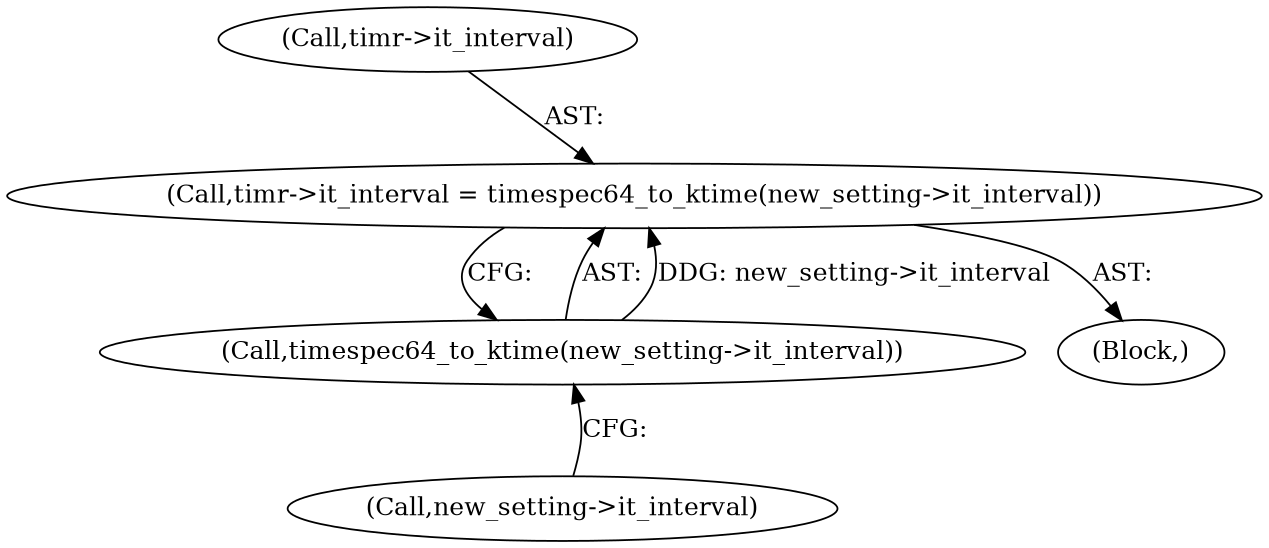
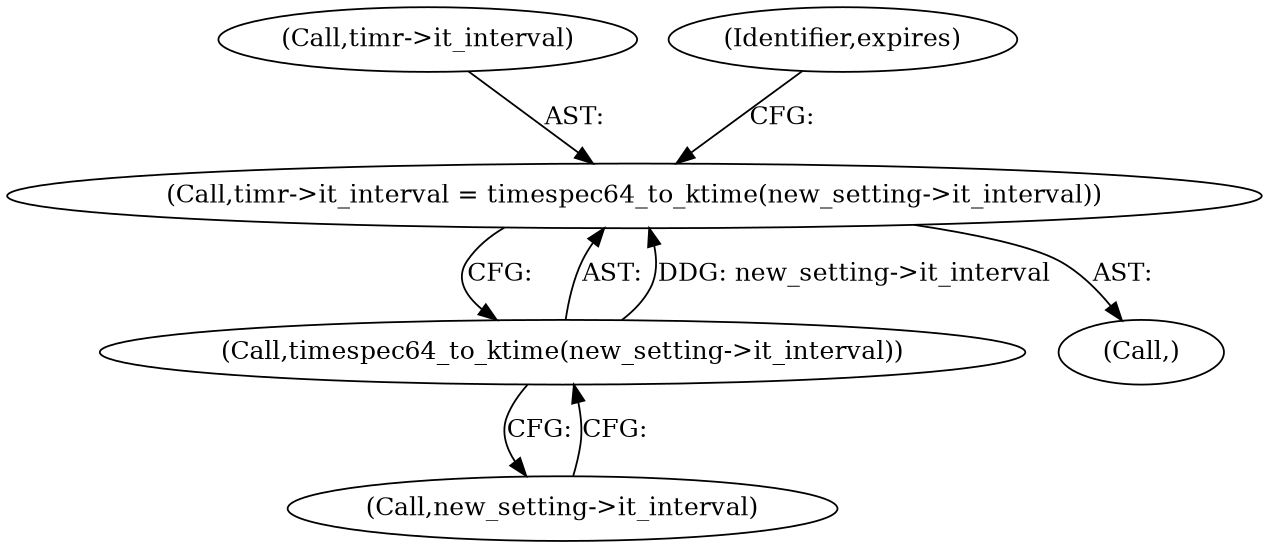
none -> (843, 40)
(1141, 352) -> (1141, 352)
none -> (506, 421)
